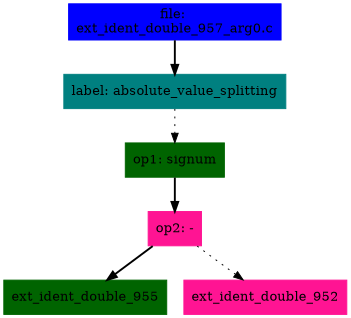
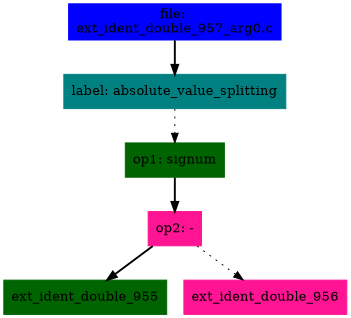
(265, 297) -> (265, 297)
